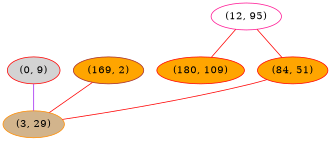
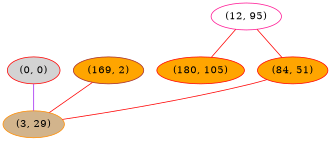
(34, 70) -> (34, 70)
(201, 70) -> (201, 70)
